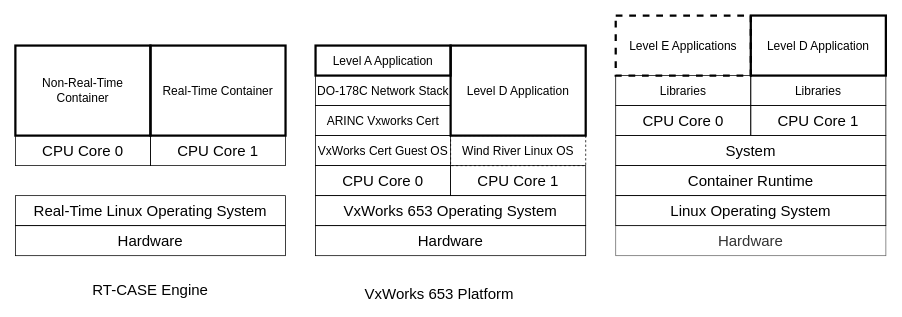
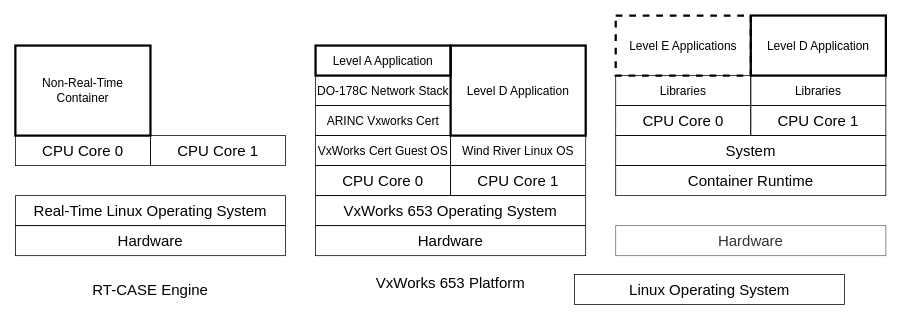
(218, 90) -> none
(518, 150) -> (518, 150)
(750, 210) -> (709, 289)
(439, 293) -> (450, 282)
